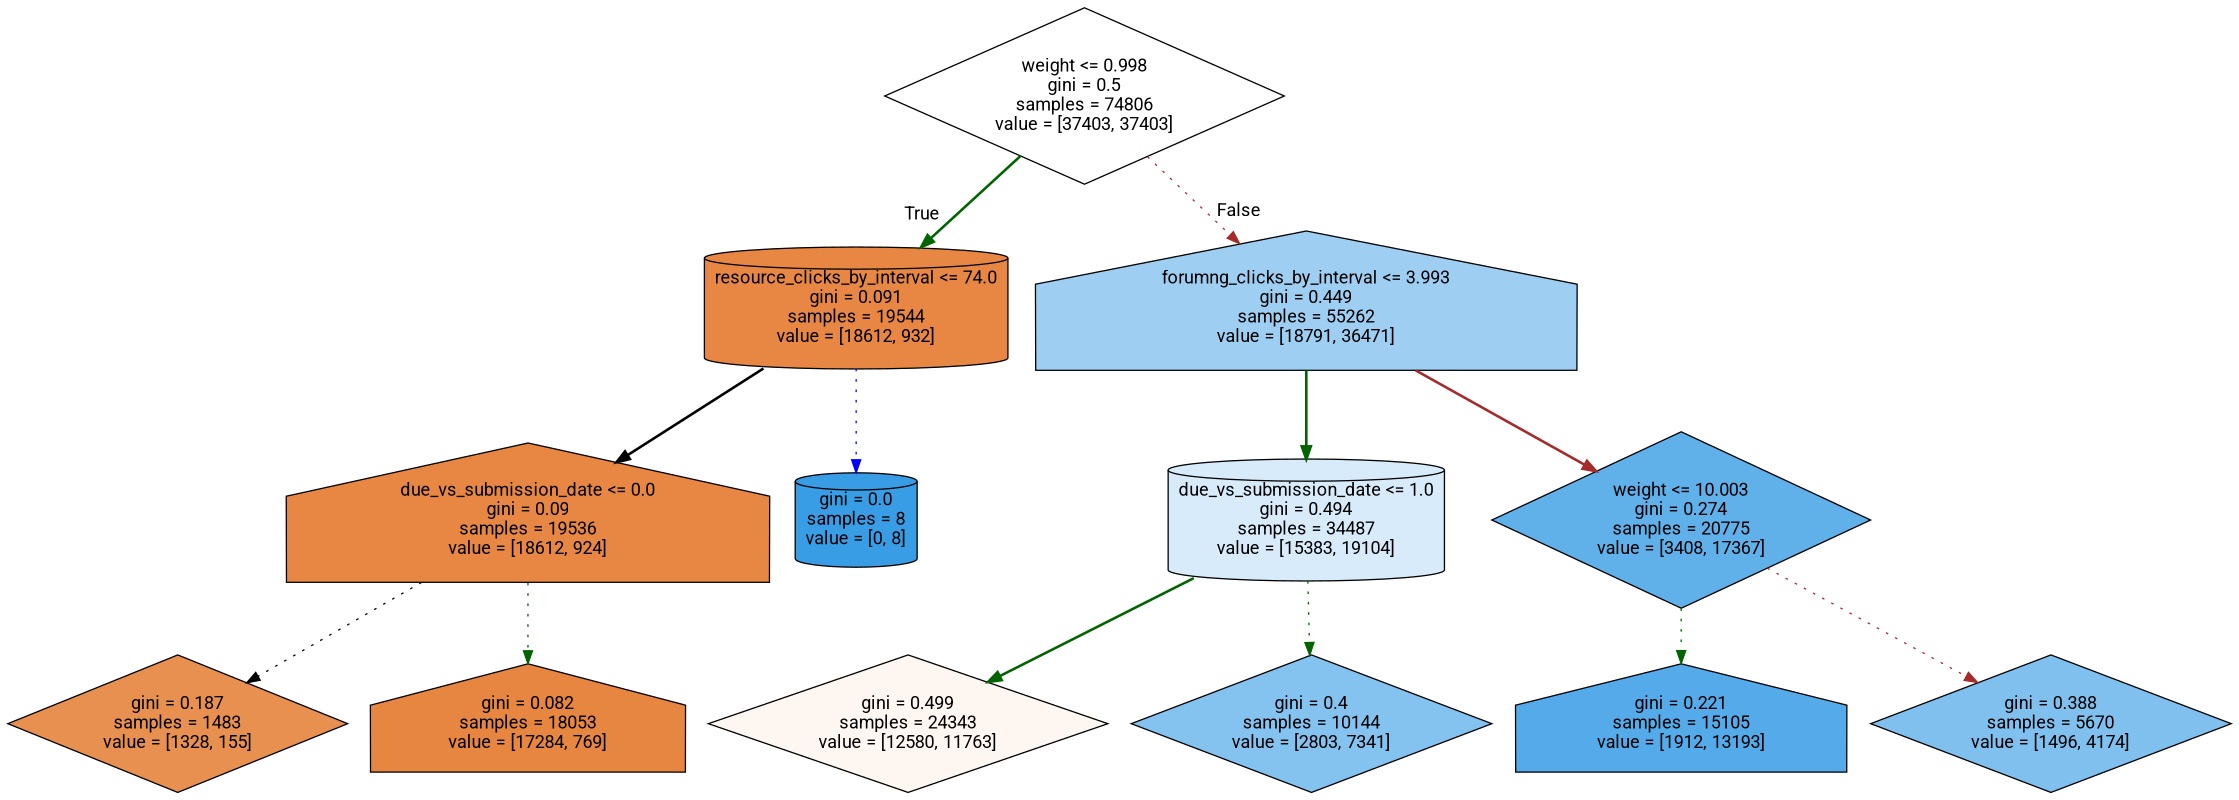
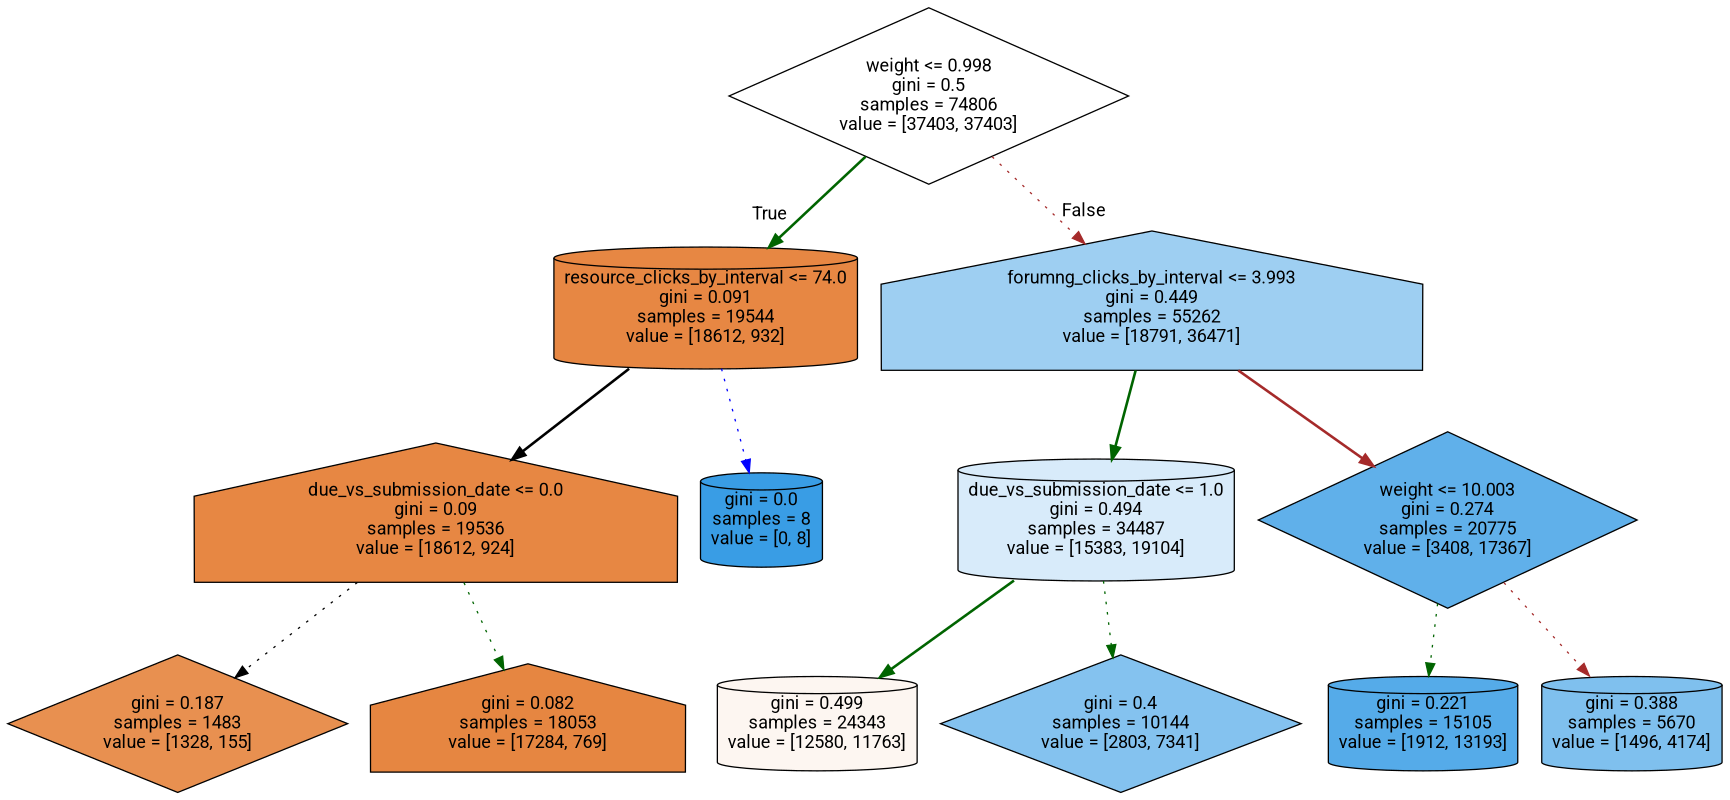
(908, 724) -> (817, 724)
(1681, 724) -> (1423, 724)
(2051, 724) -> (1632, 724)
